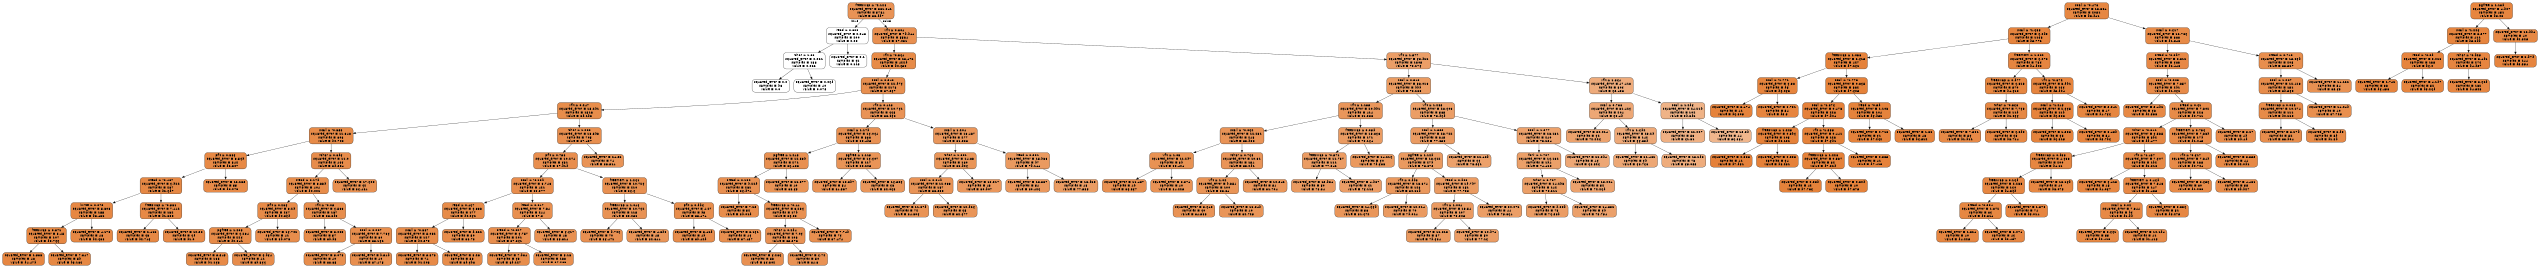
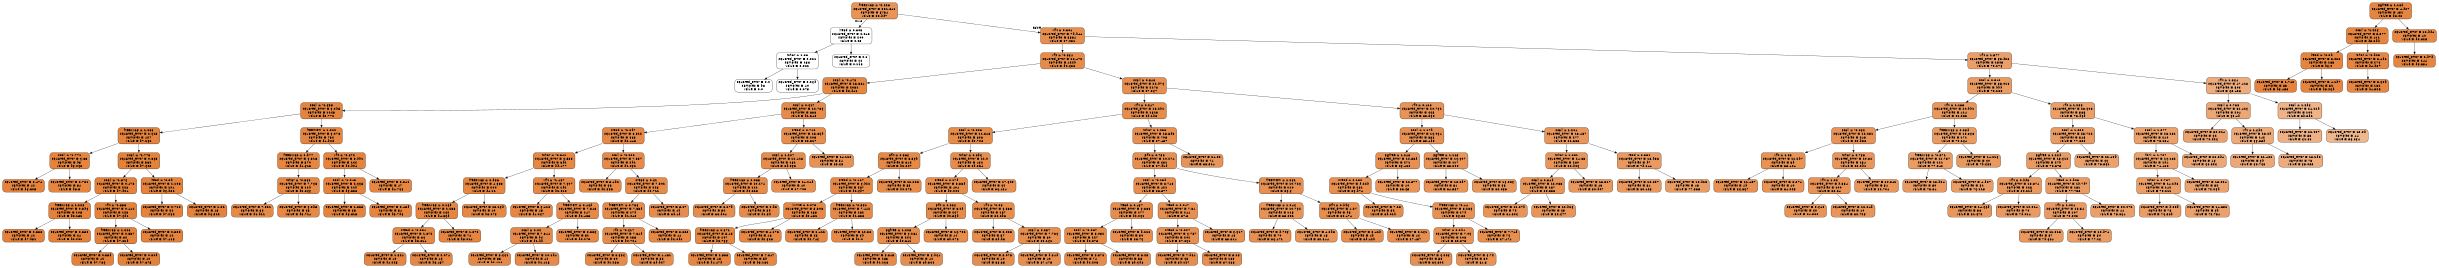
none -> (955, 73)
(2169, 123) -> (590, 148)
(463, 239) -> (1132, 239)
